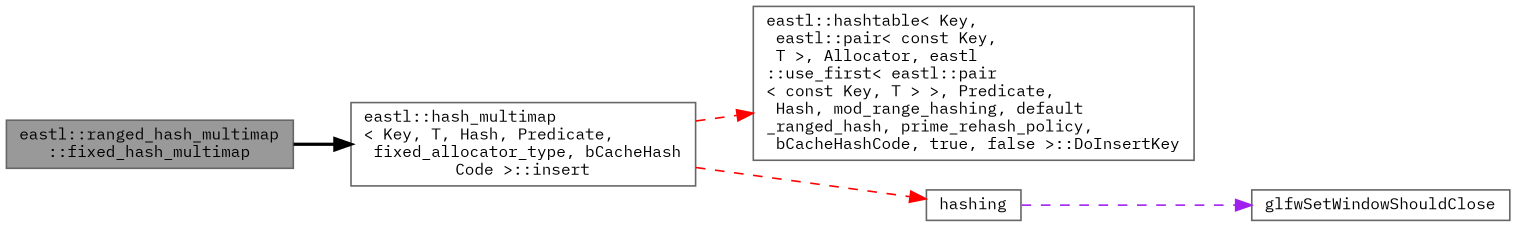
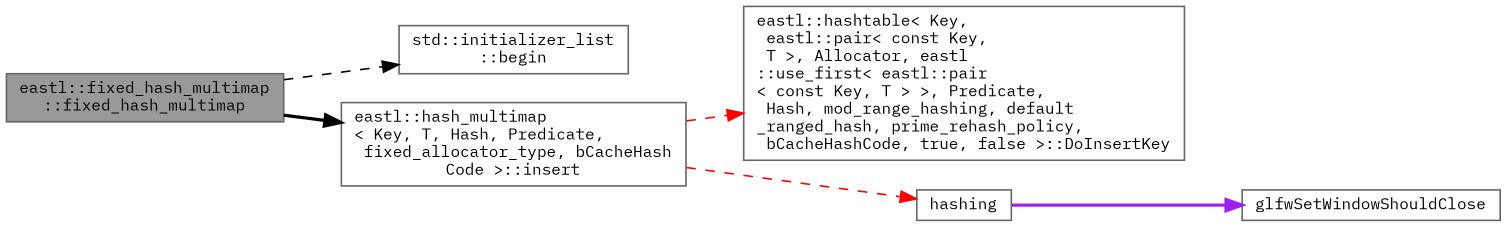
none -> (514, 50)
(150, 144) -> (145, 98)
(1128, 205) -> (1119, 205)
